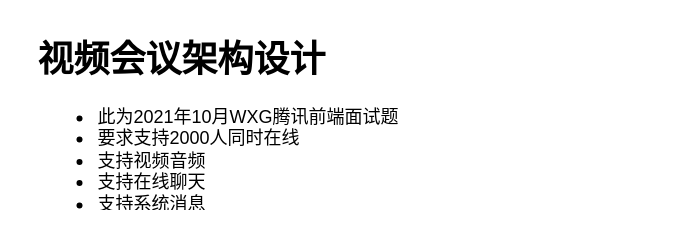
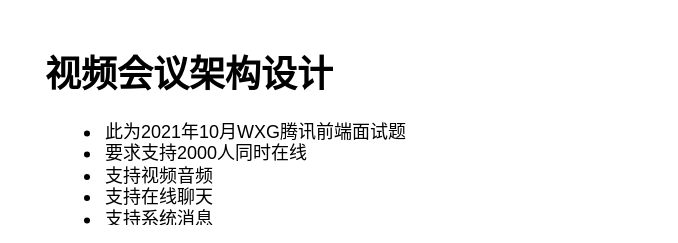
(338, 121) -> (346, 136)
